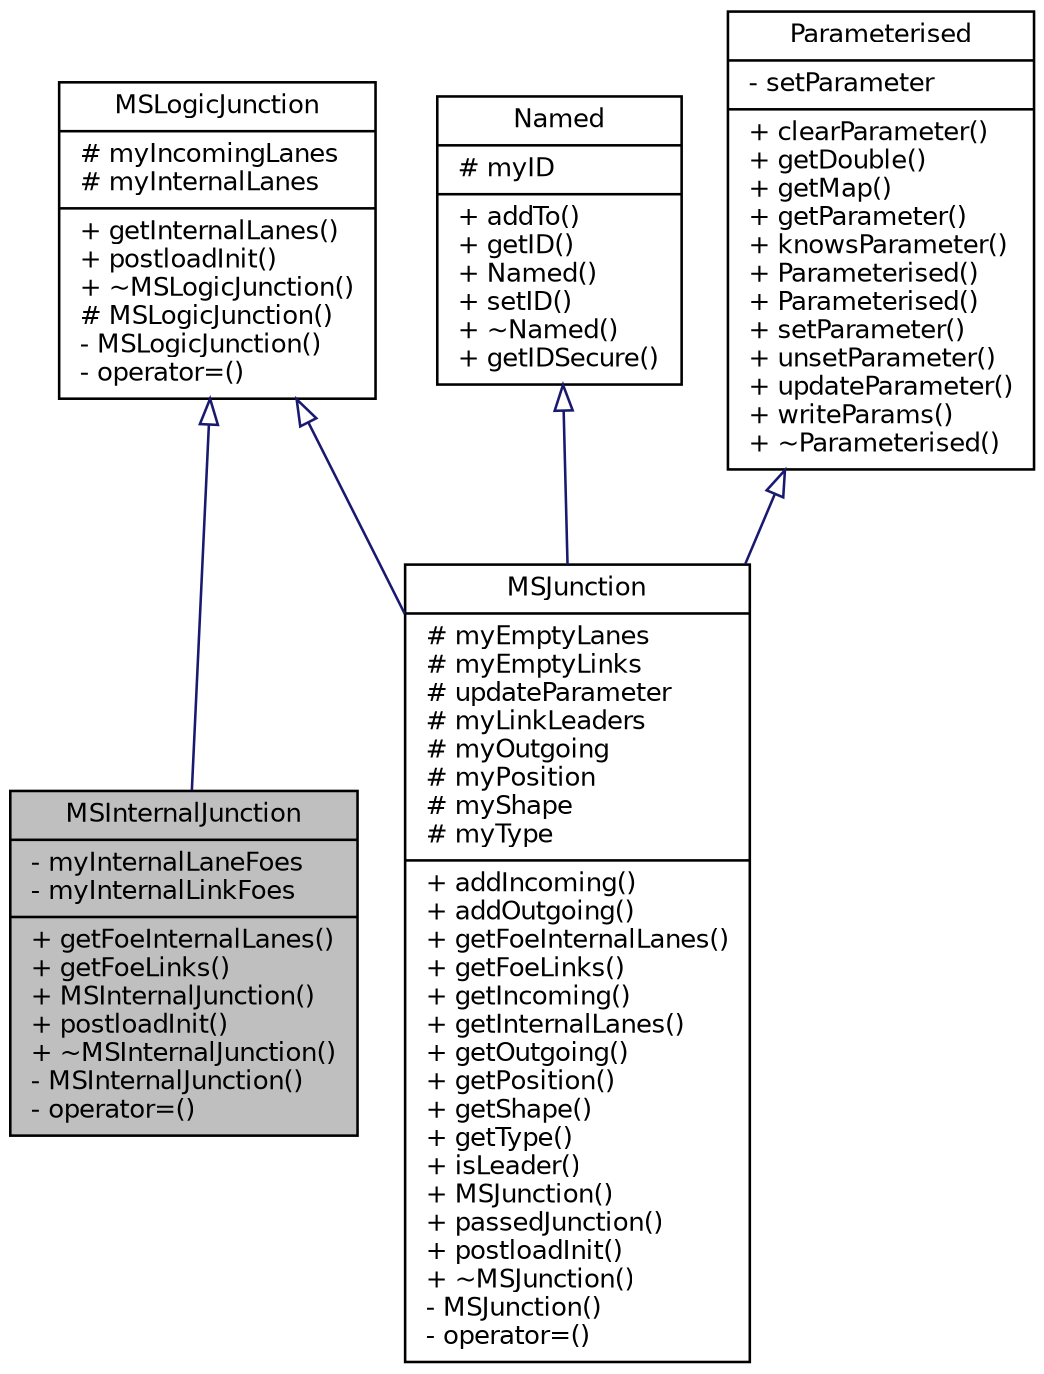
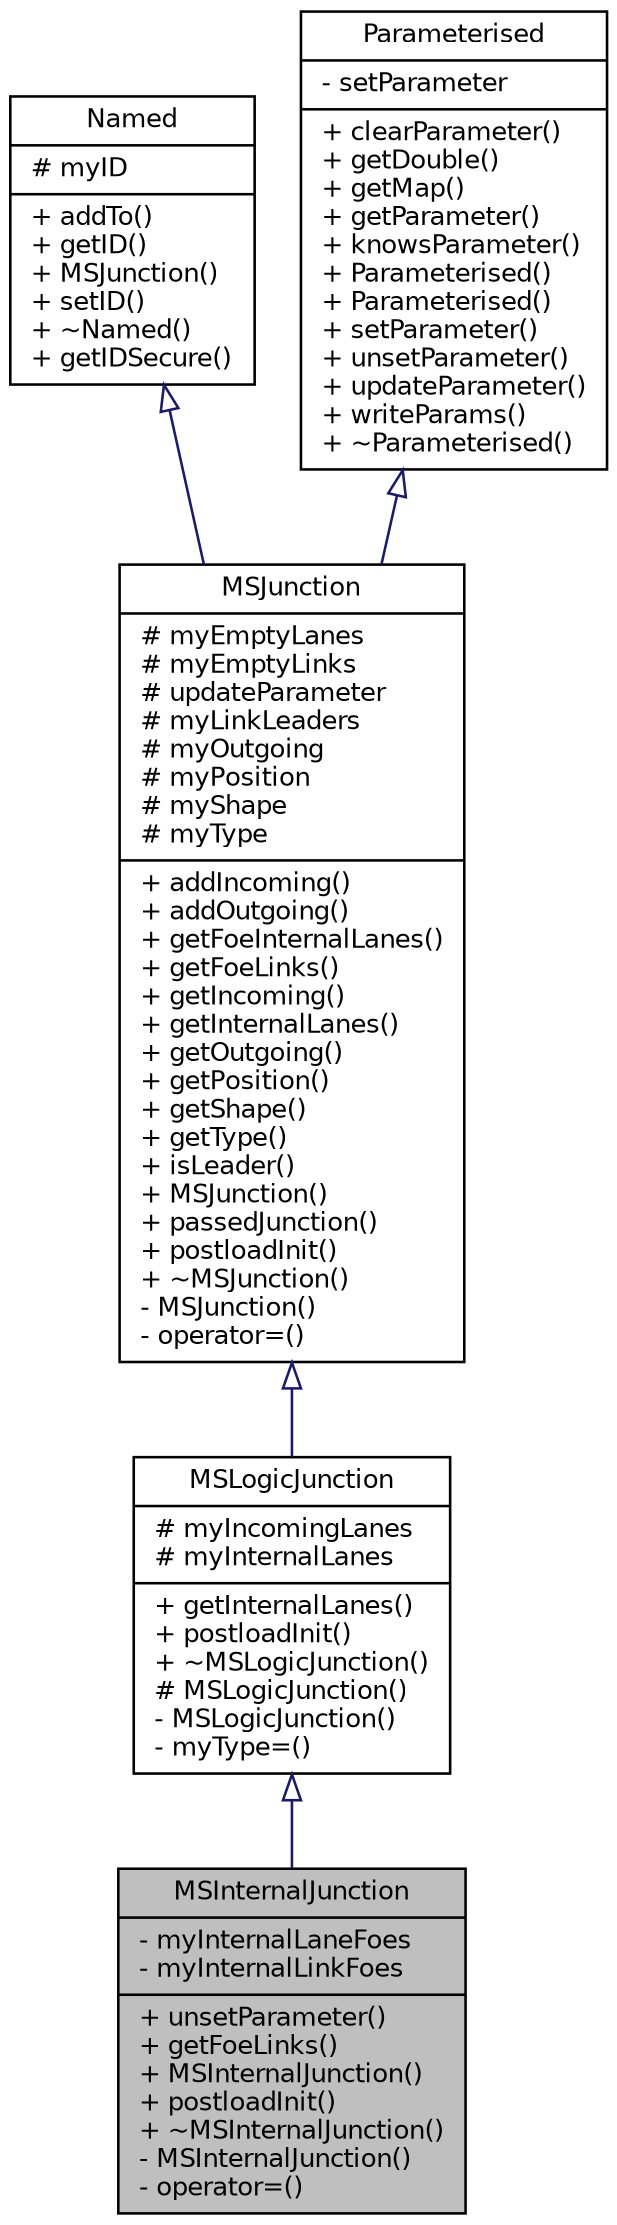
(529, 274) -> (125, 274)
(162, 373) -> (233, 1748)
(357, 518) -> (292, 1423)
(183, 940) -> (264, 2018)
